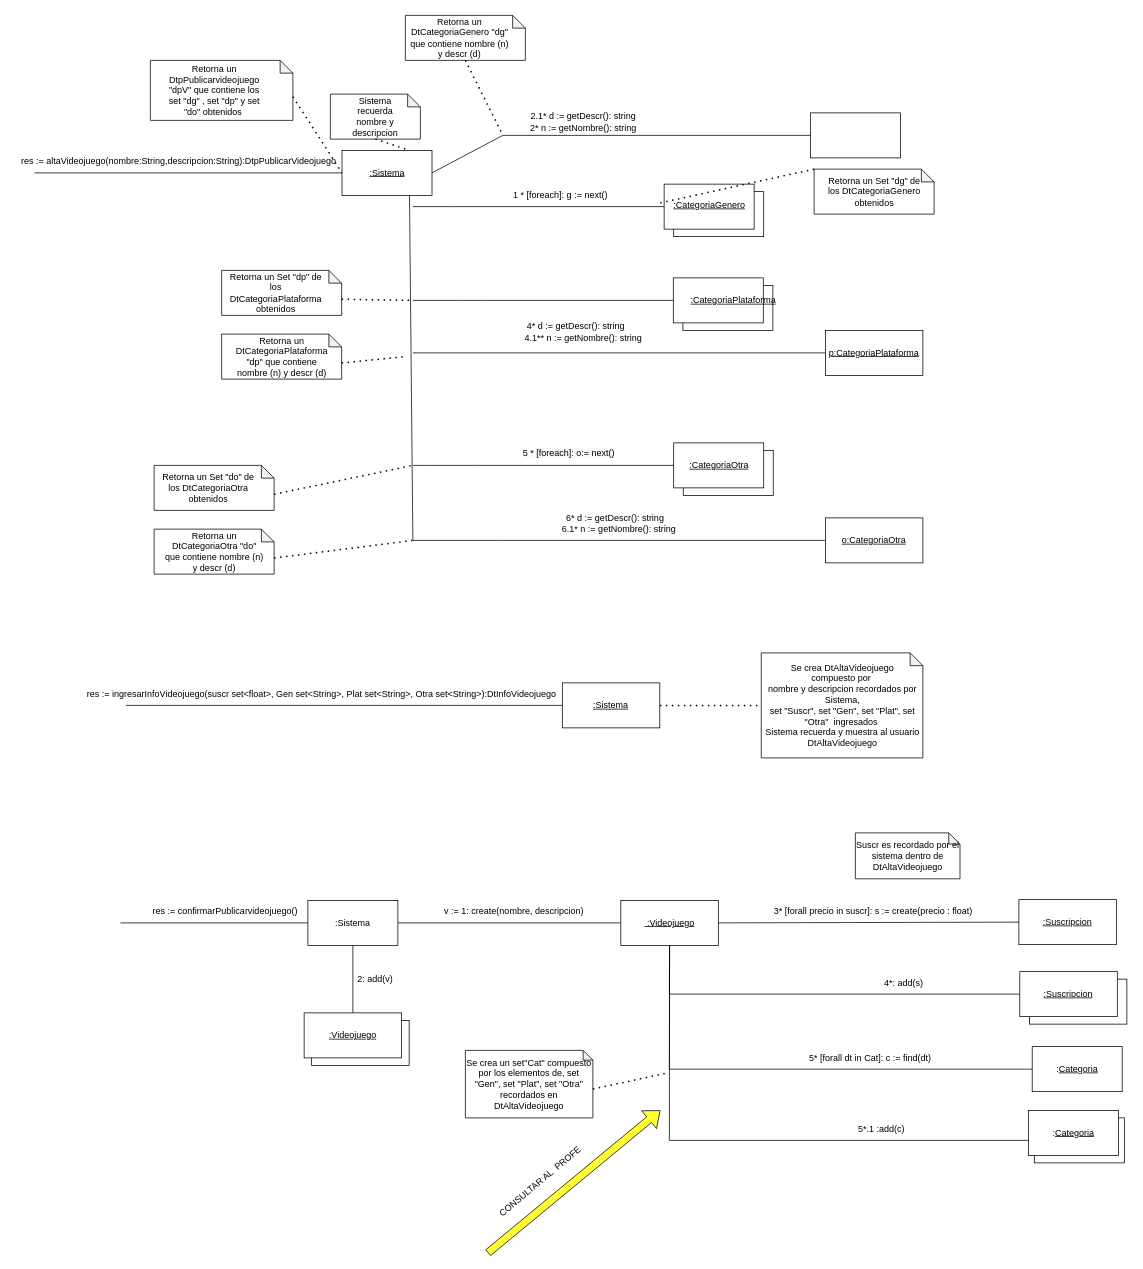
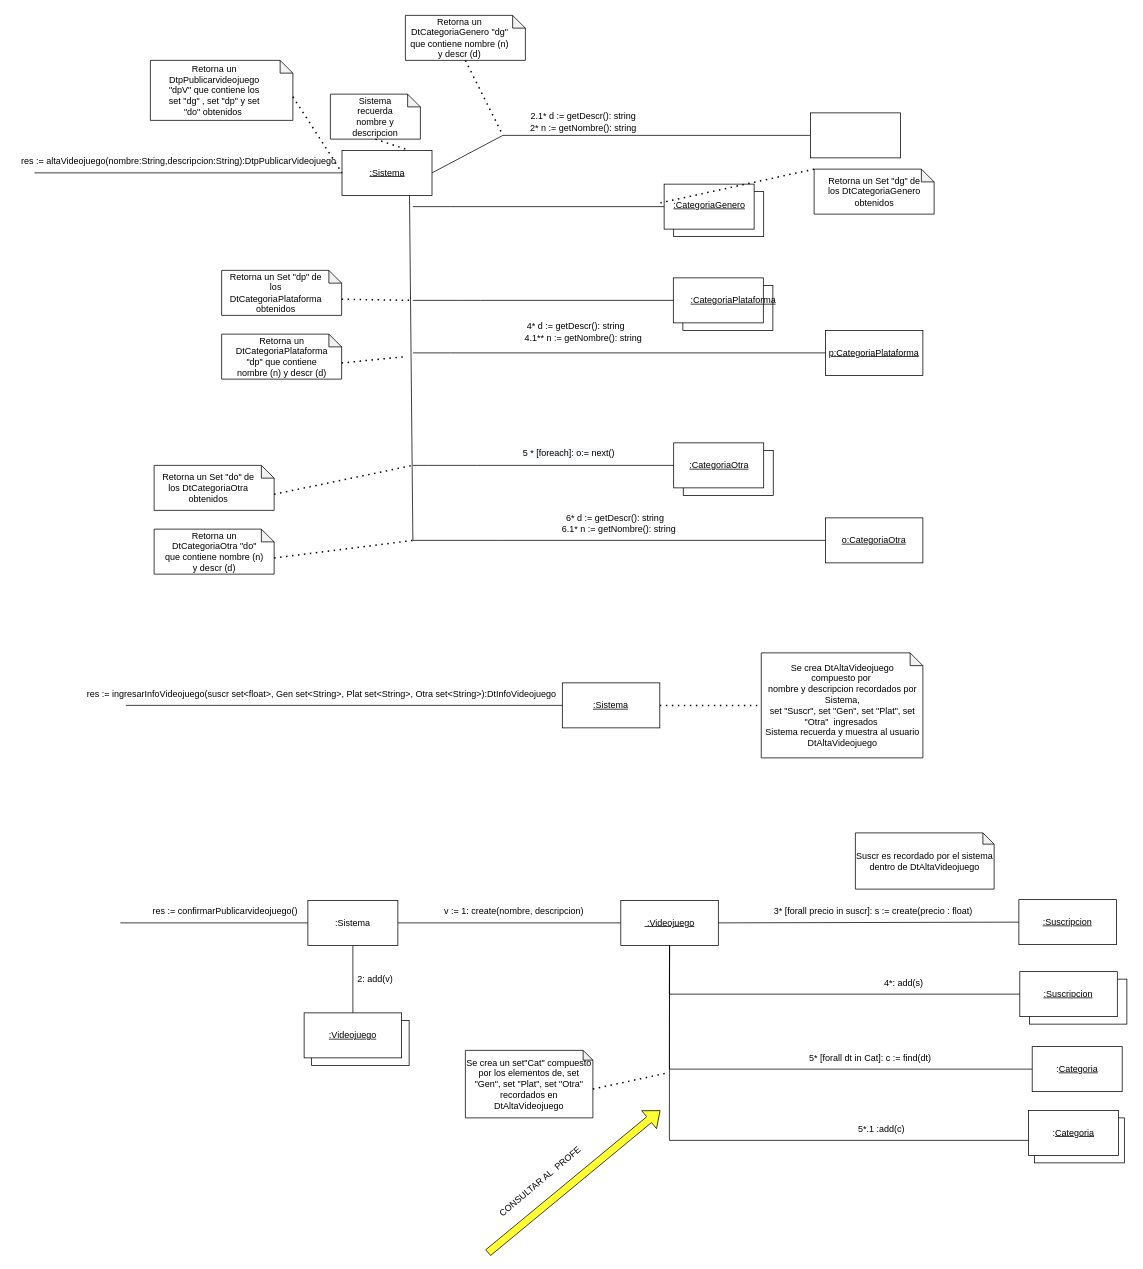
(561, 195) -> none
(908, 856) -> (925, 861)
